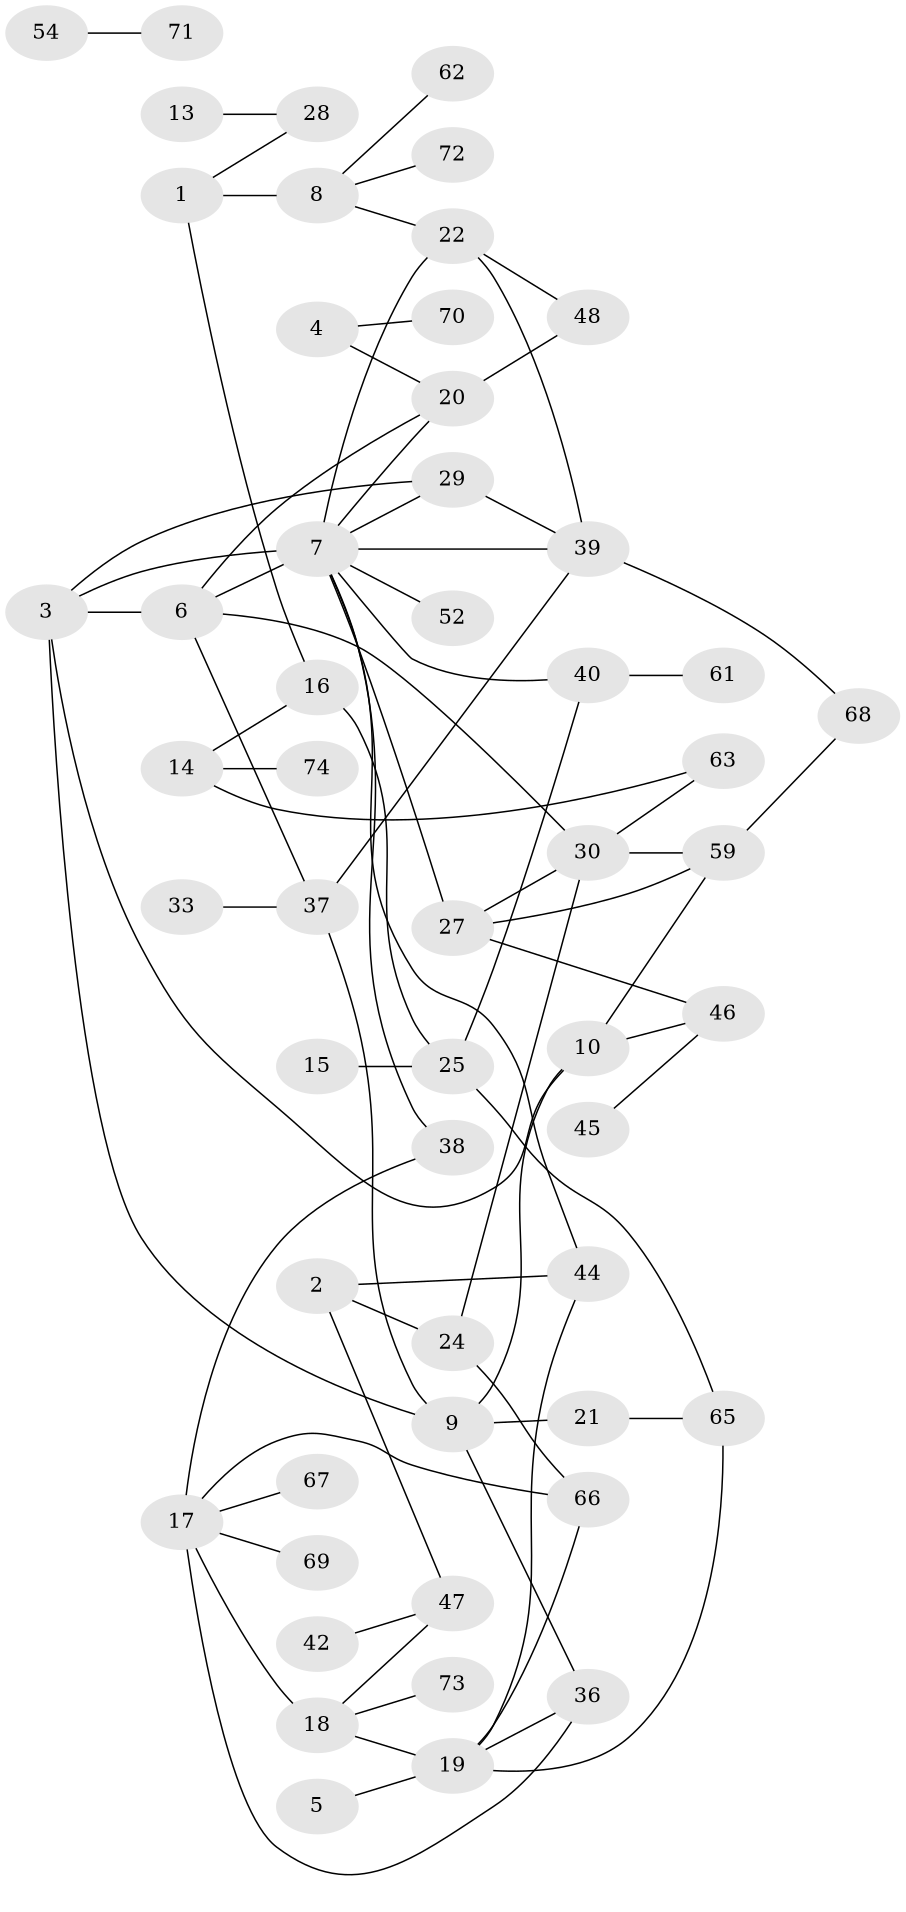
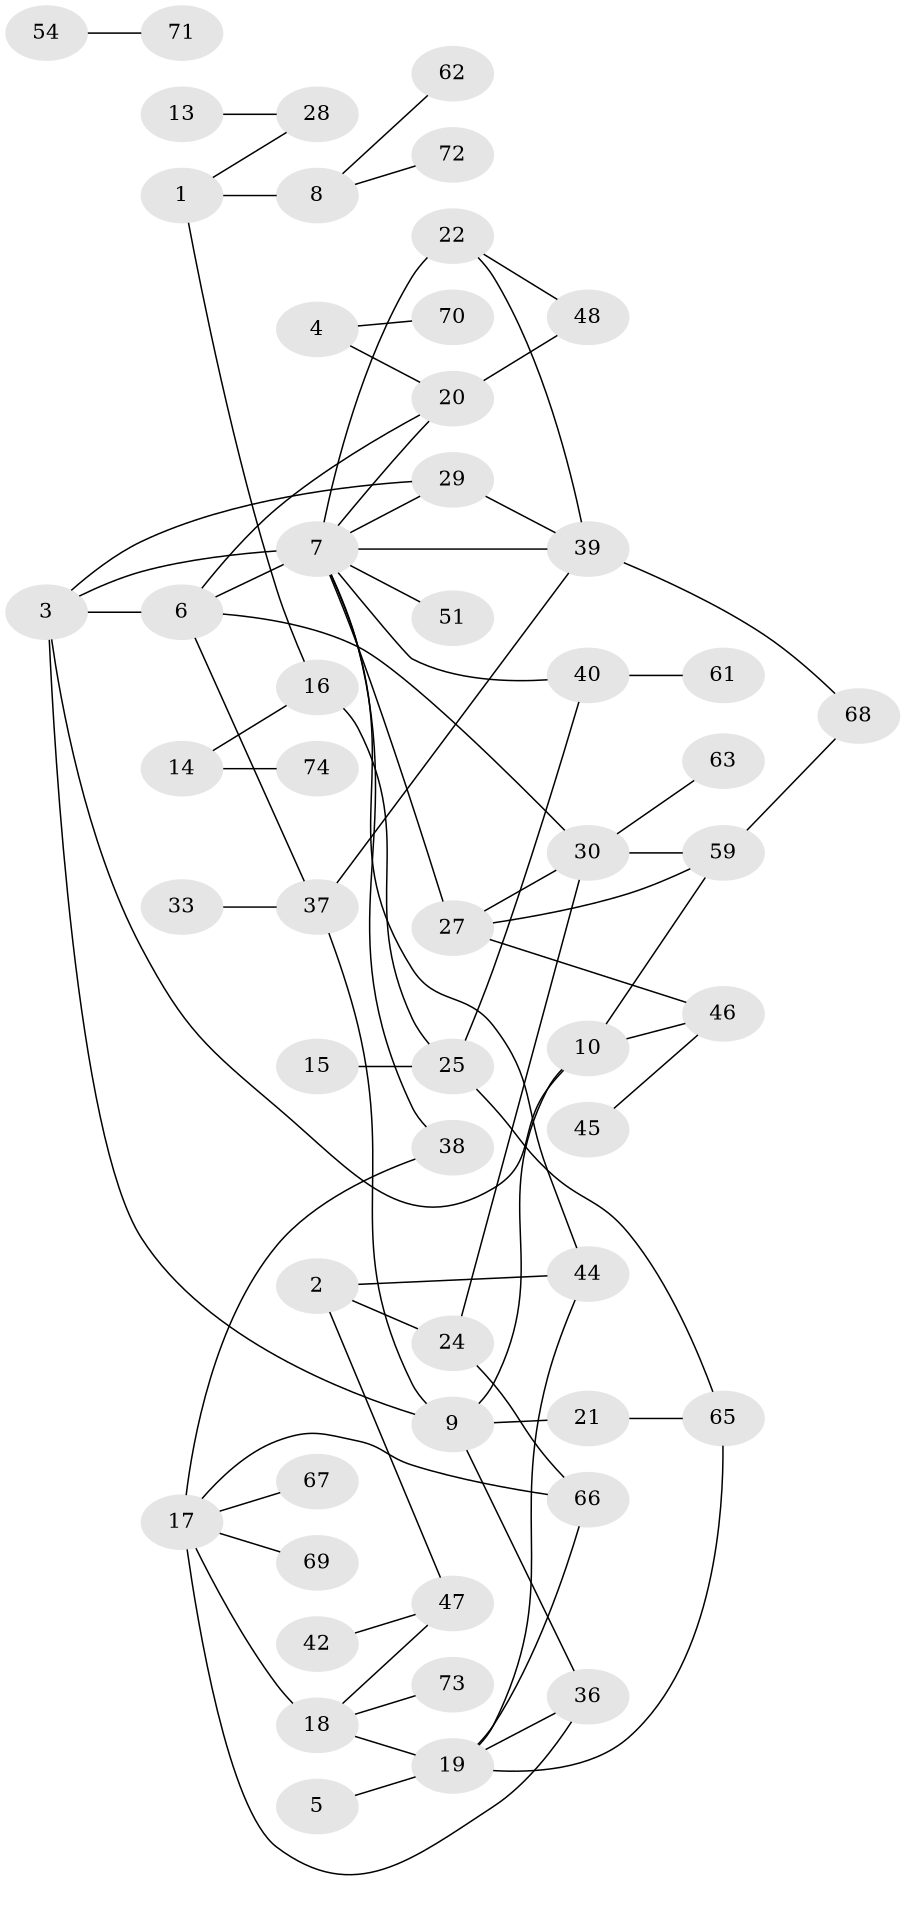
(385, 216) -> none
(453, 618) -> (453, 618)
(450, 817) -> none
